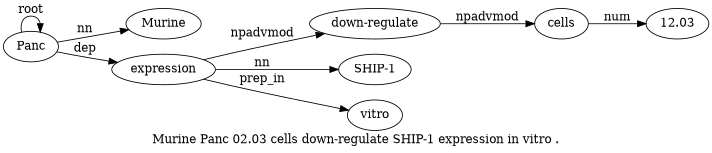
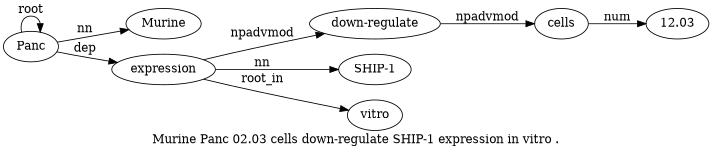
(262, 79) -> (262, 79)
